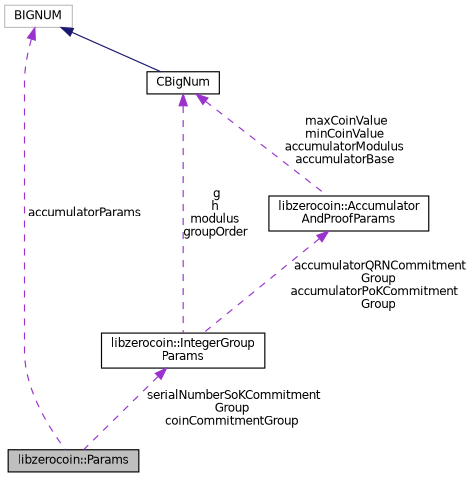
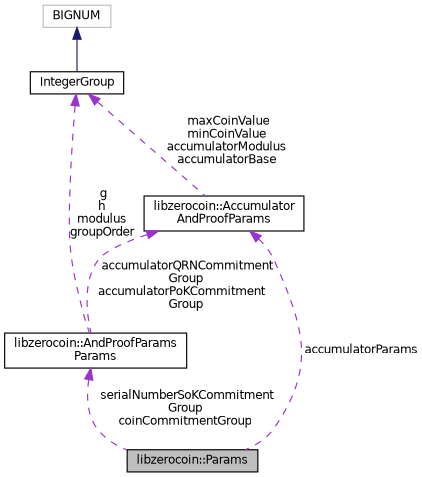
(183, 83) -> (77, 83)
(24, 249) -> (301, 350)
(183, 351) -> (96, 351)
